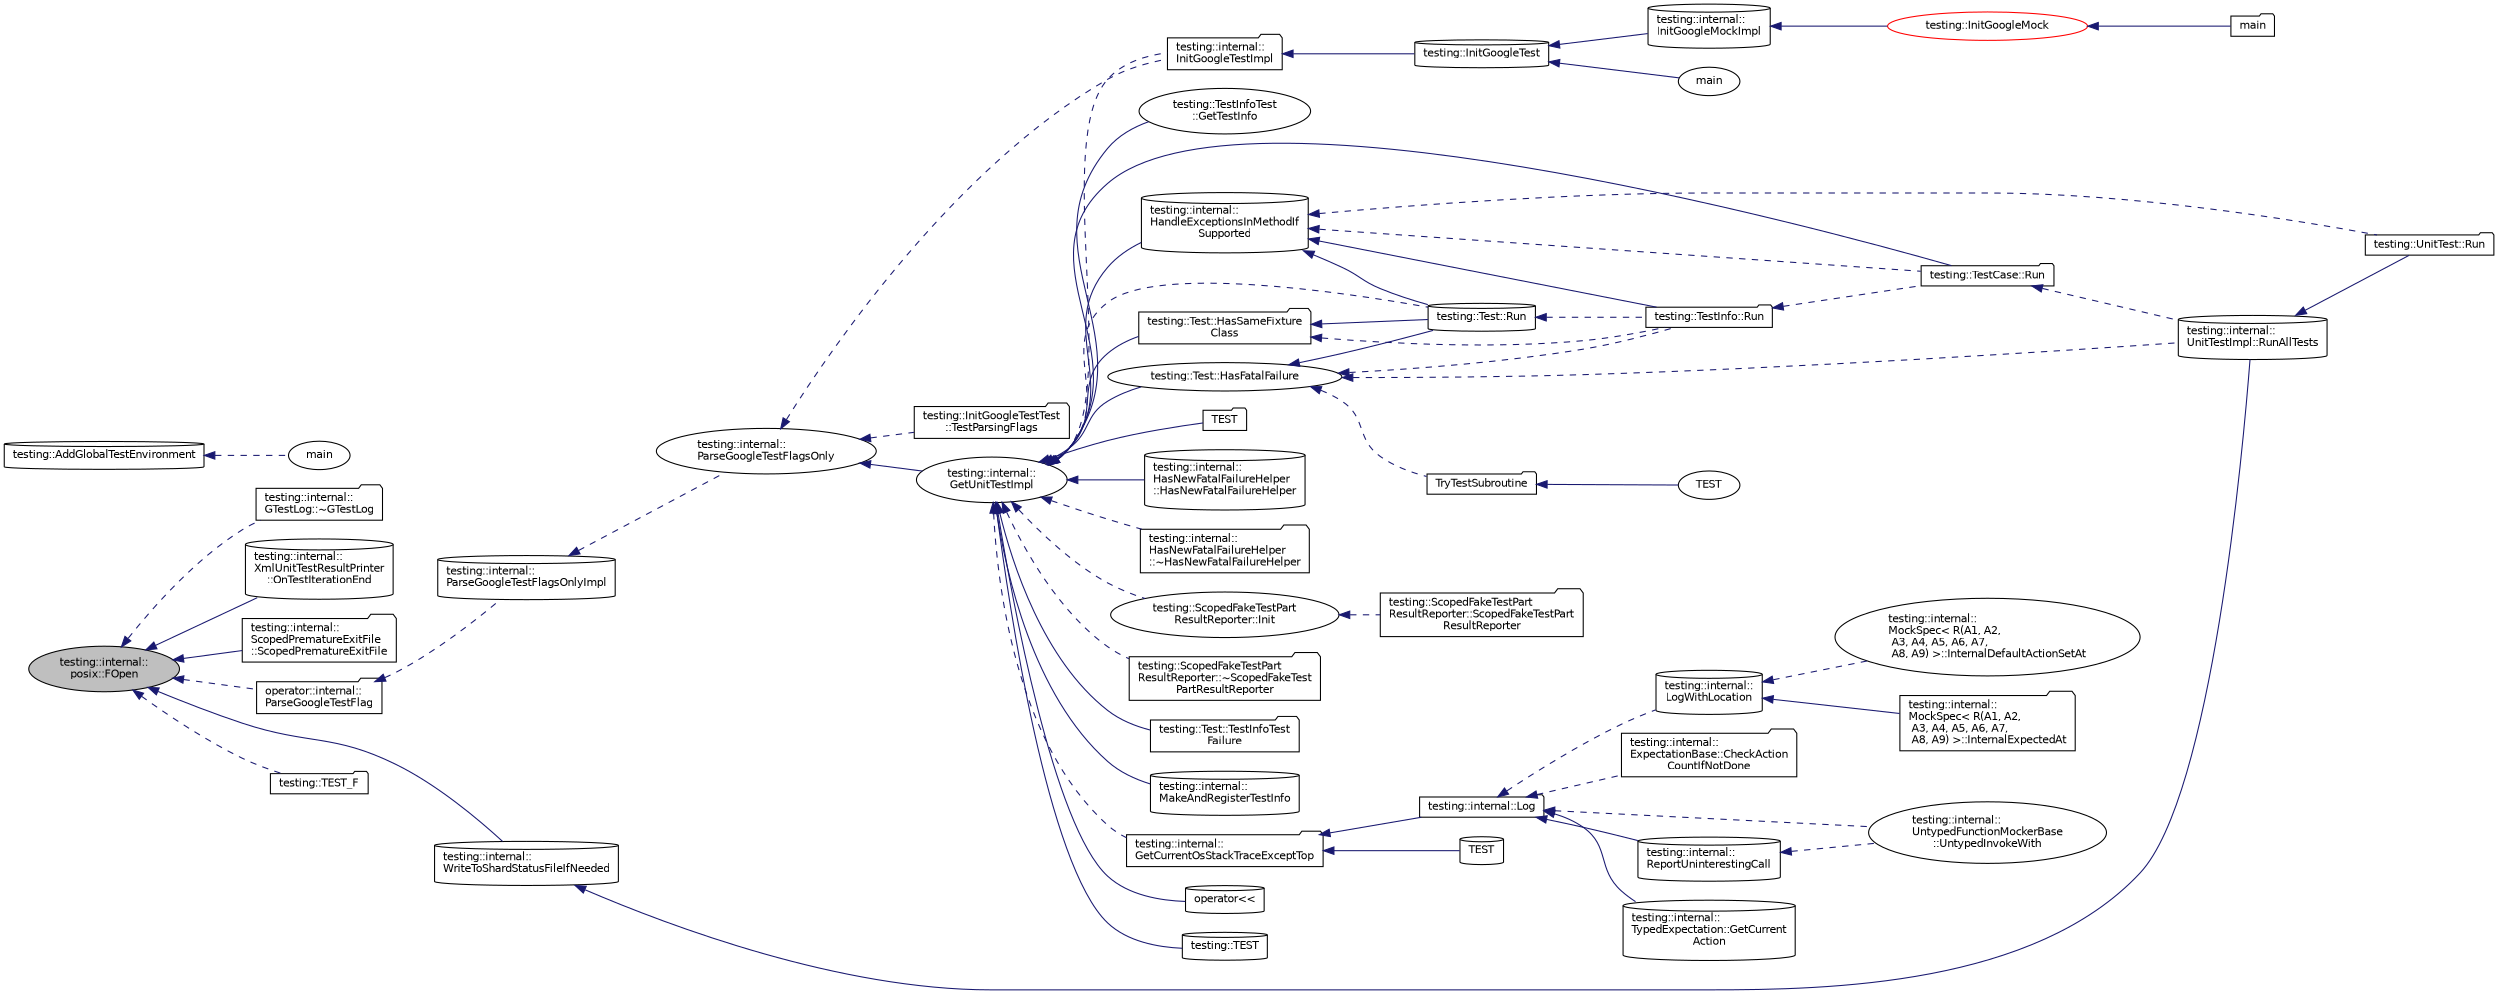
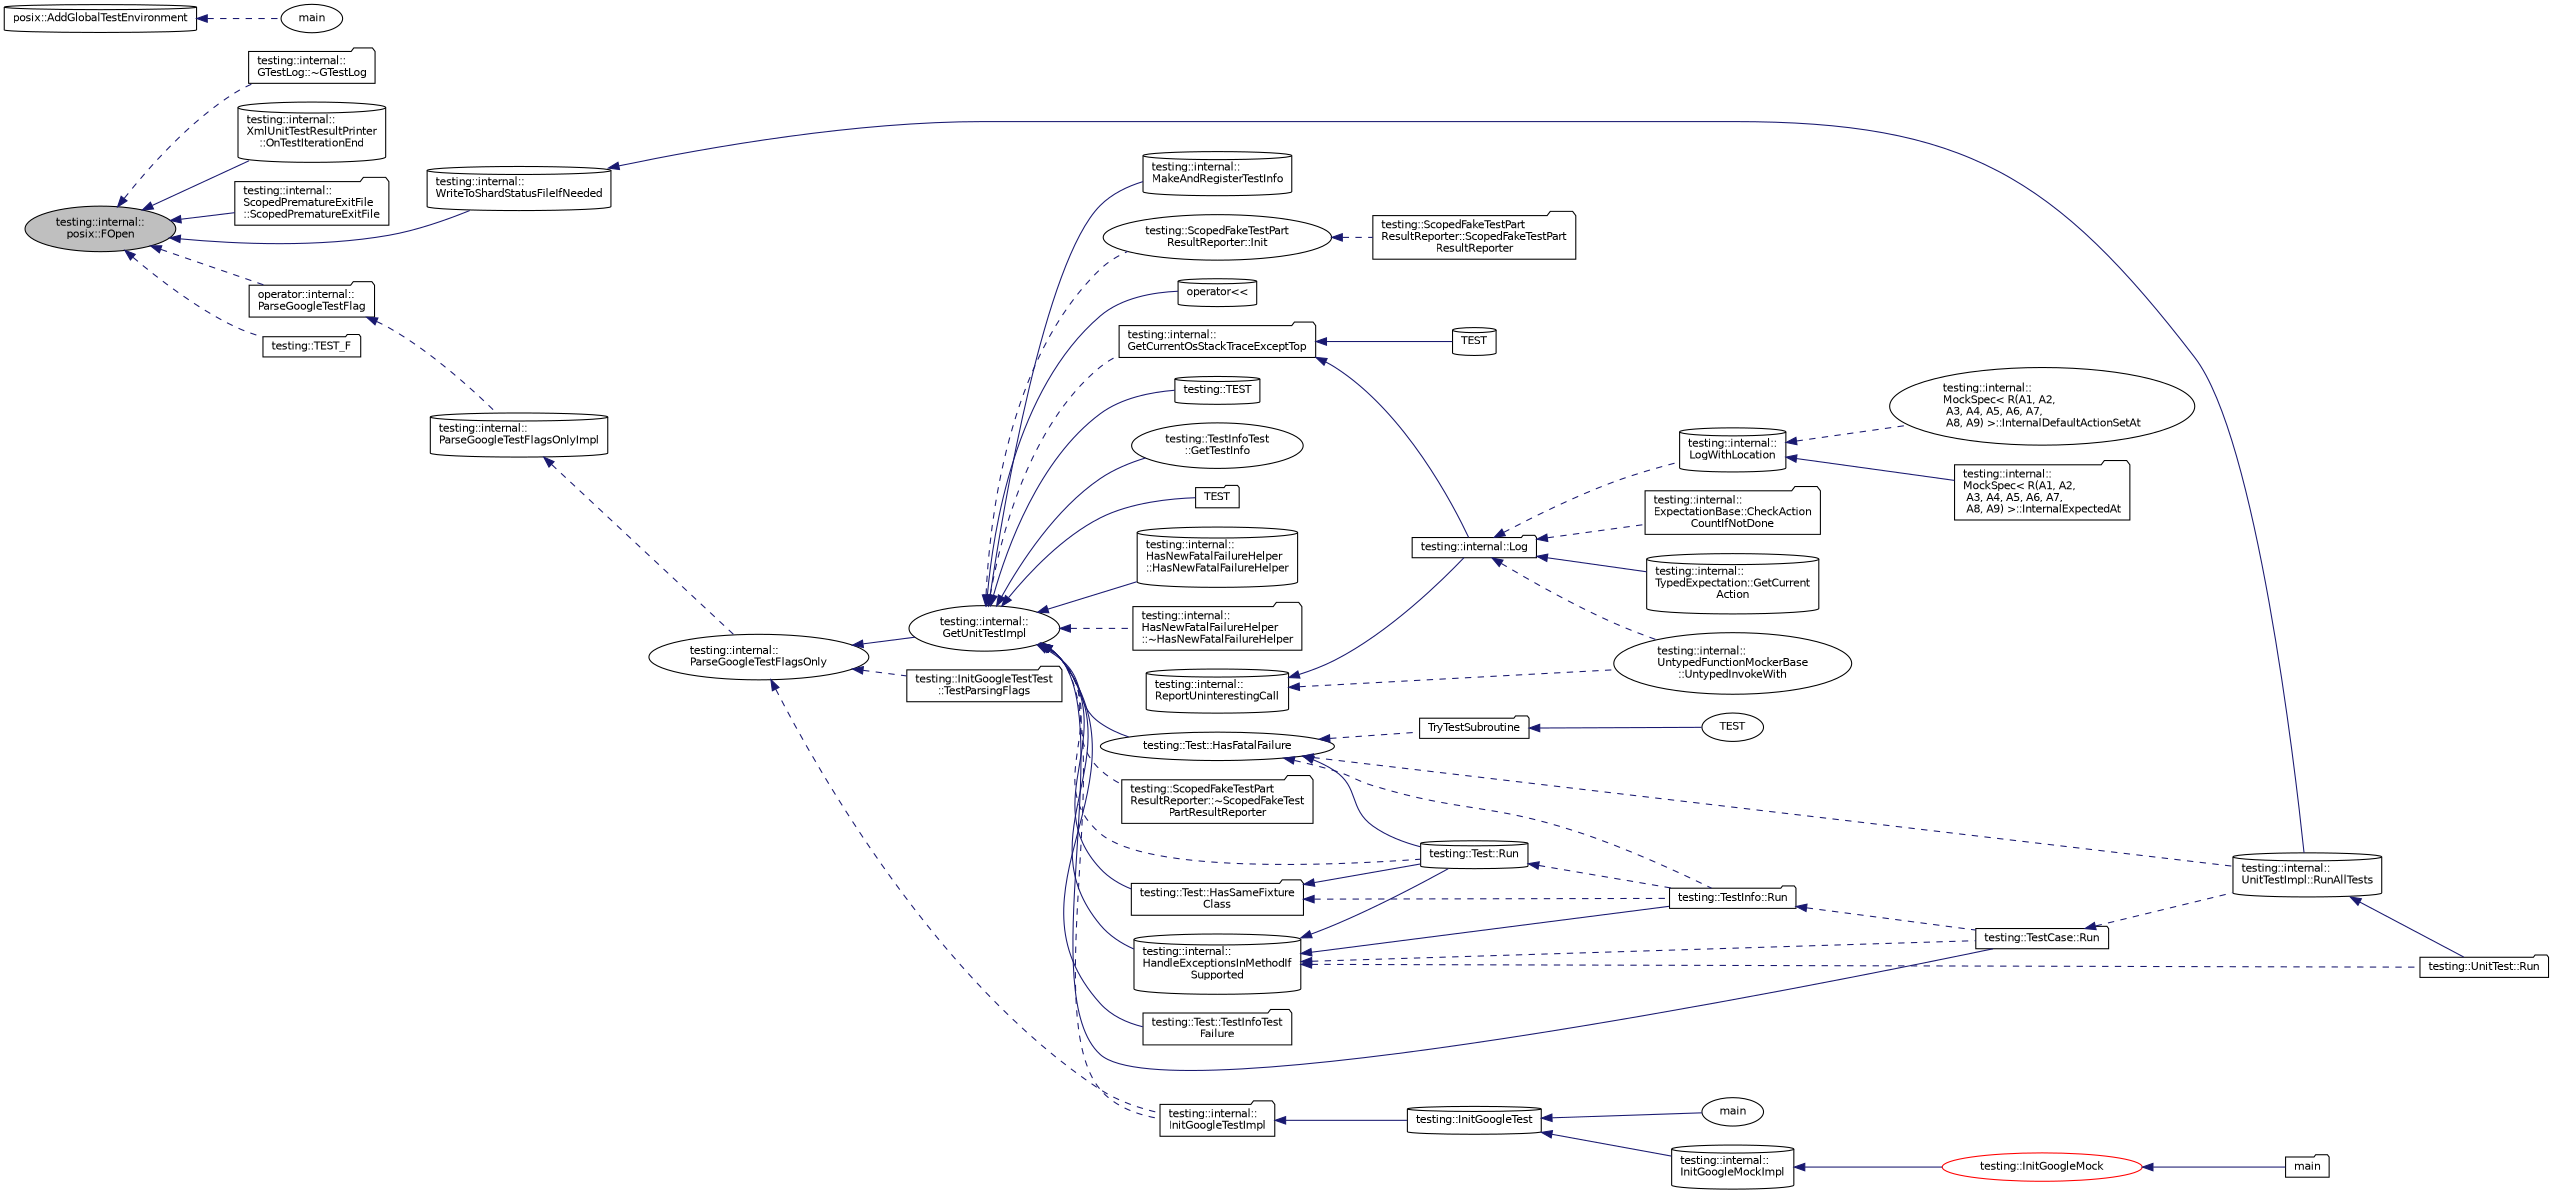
(104, 455) -> (100, 19)
(1597, 830) -> (1388, 626)
